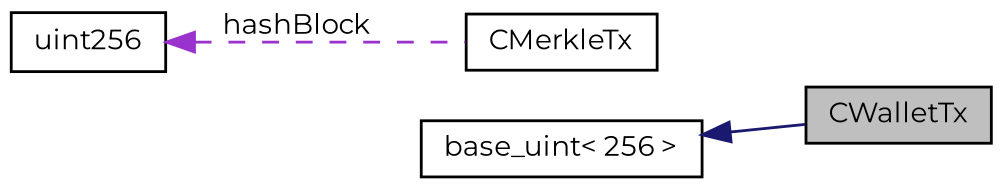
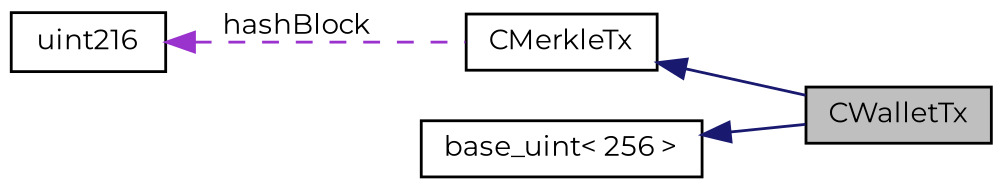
(88, 42) -> (88, 42)
none -> (746, 82)
